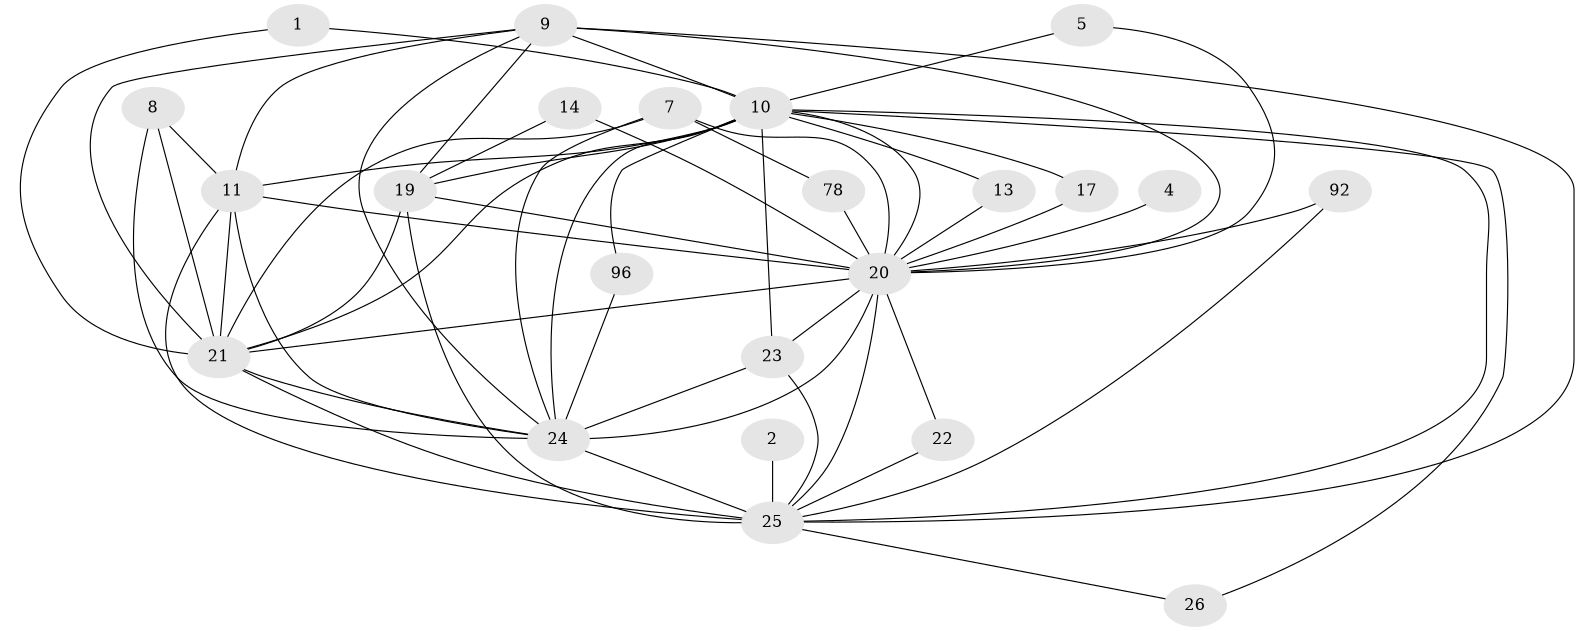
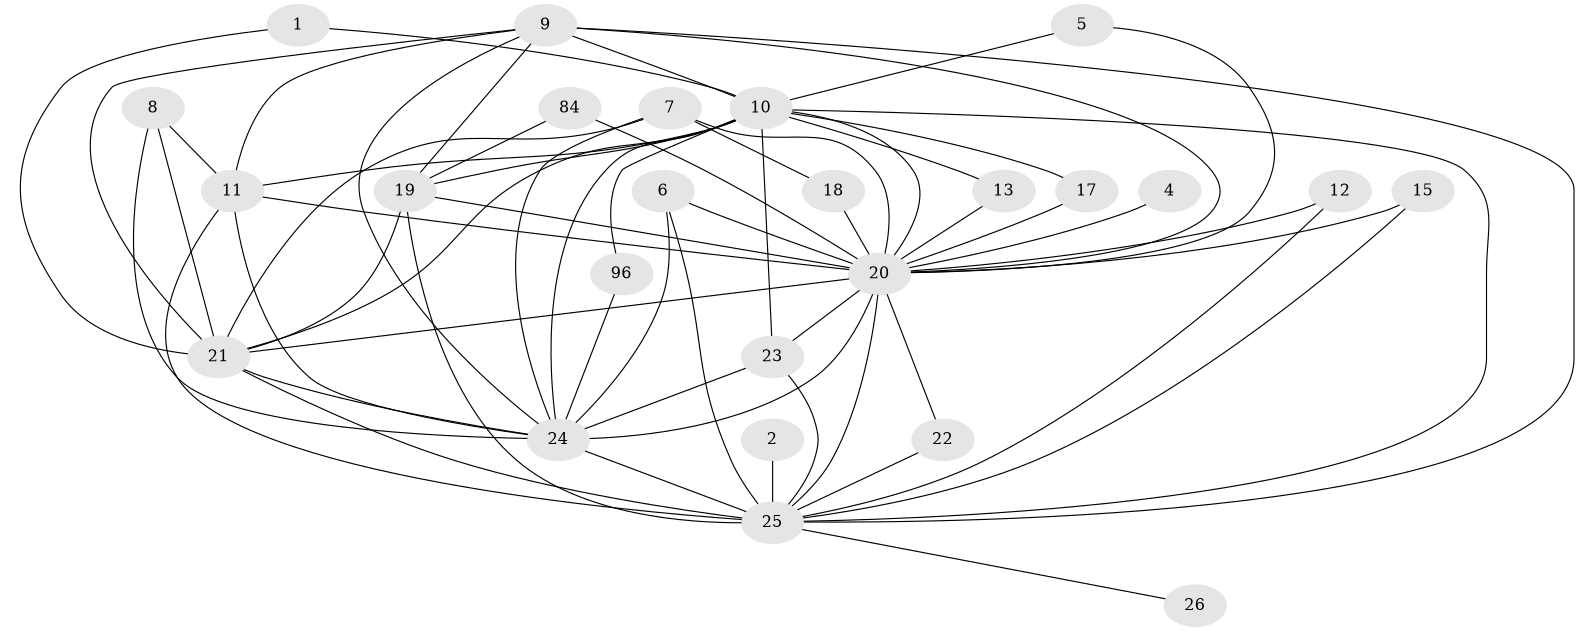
(570, 108) -> (570, 108)
(1460, 161) -> none
none -> (663, 191)
(834, 191) -> (834, 191)
(1340, 191) -> (1340, 191)
none -> (1423, 191)
(226, 274) -> none
